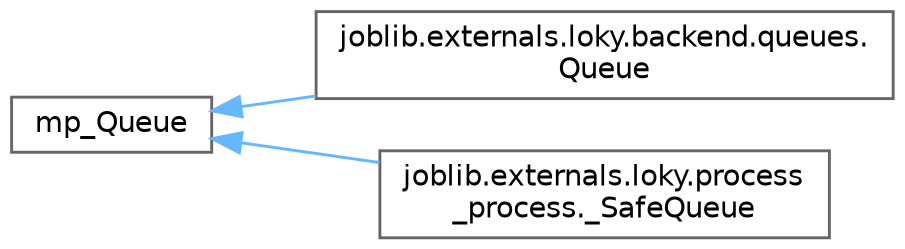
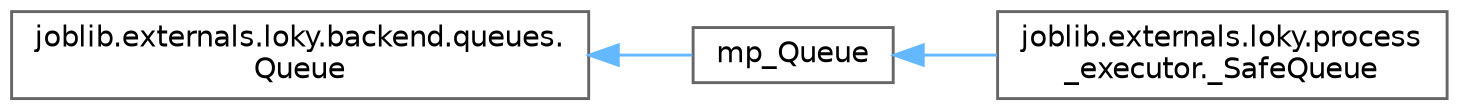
(279, 101) -> (655, 55)
(605, 194) -> (1222, 55)
